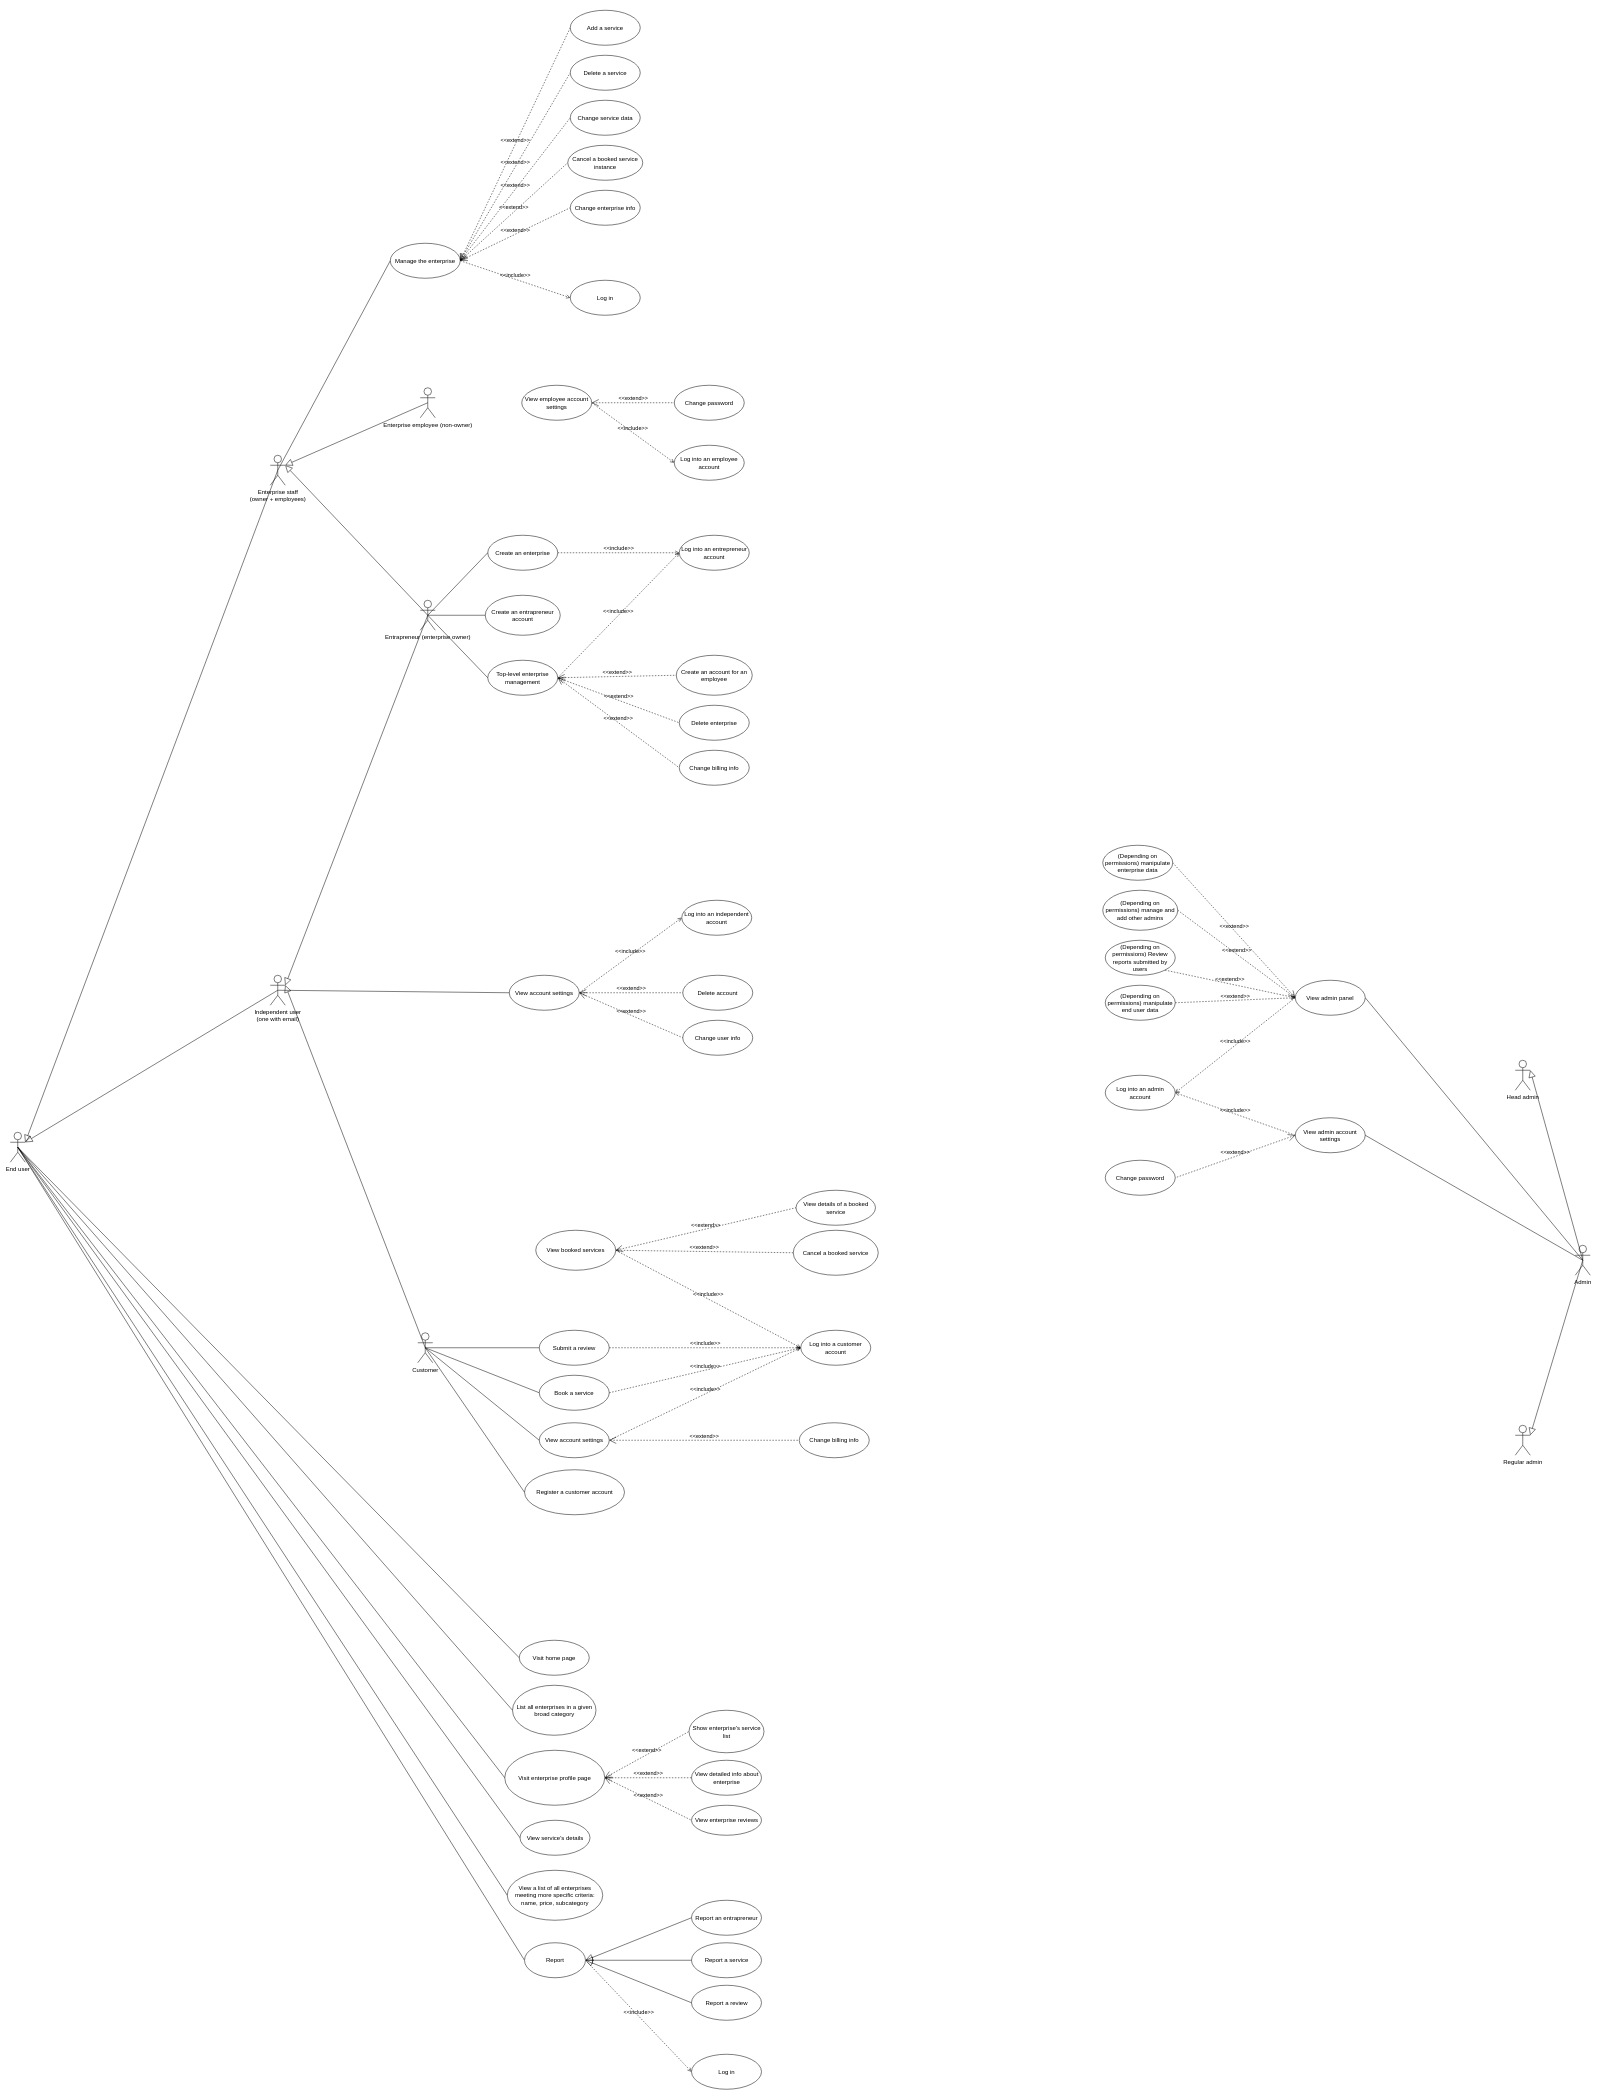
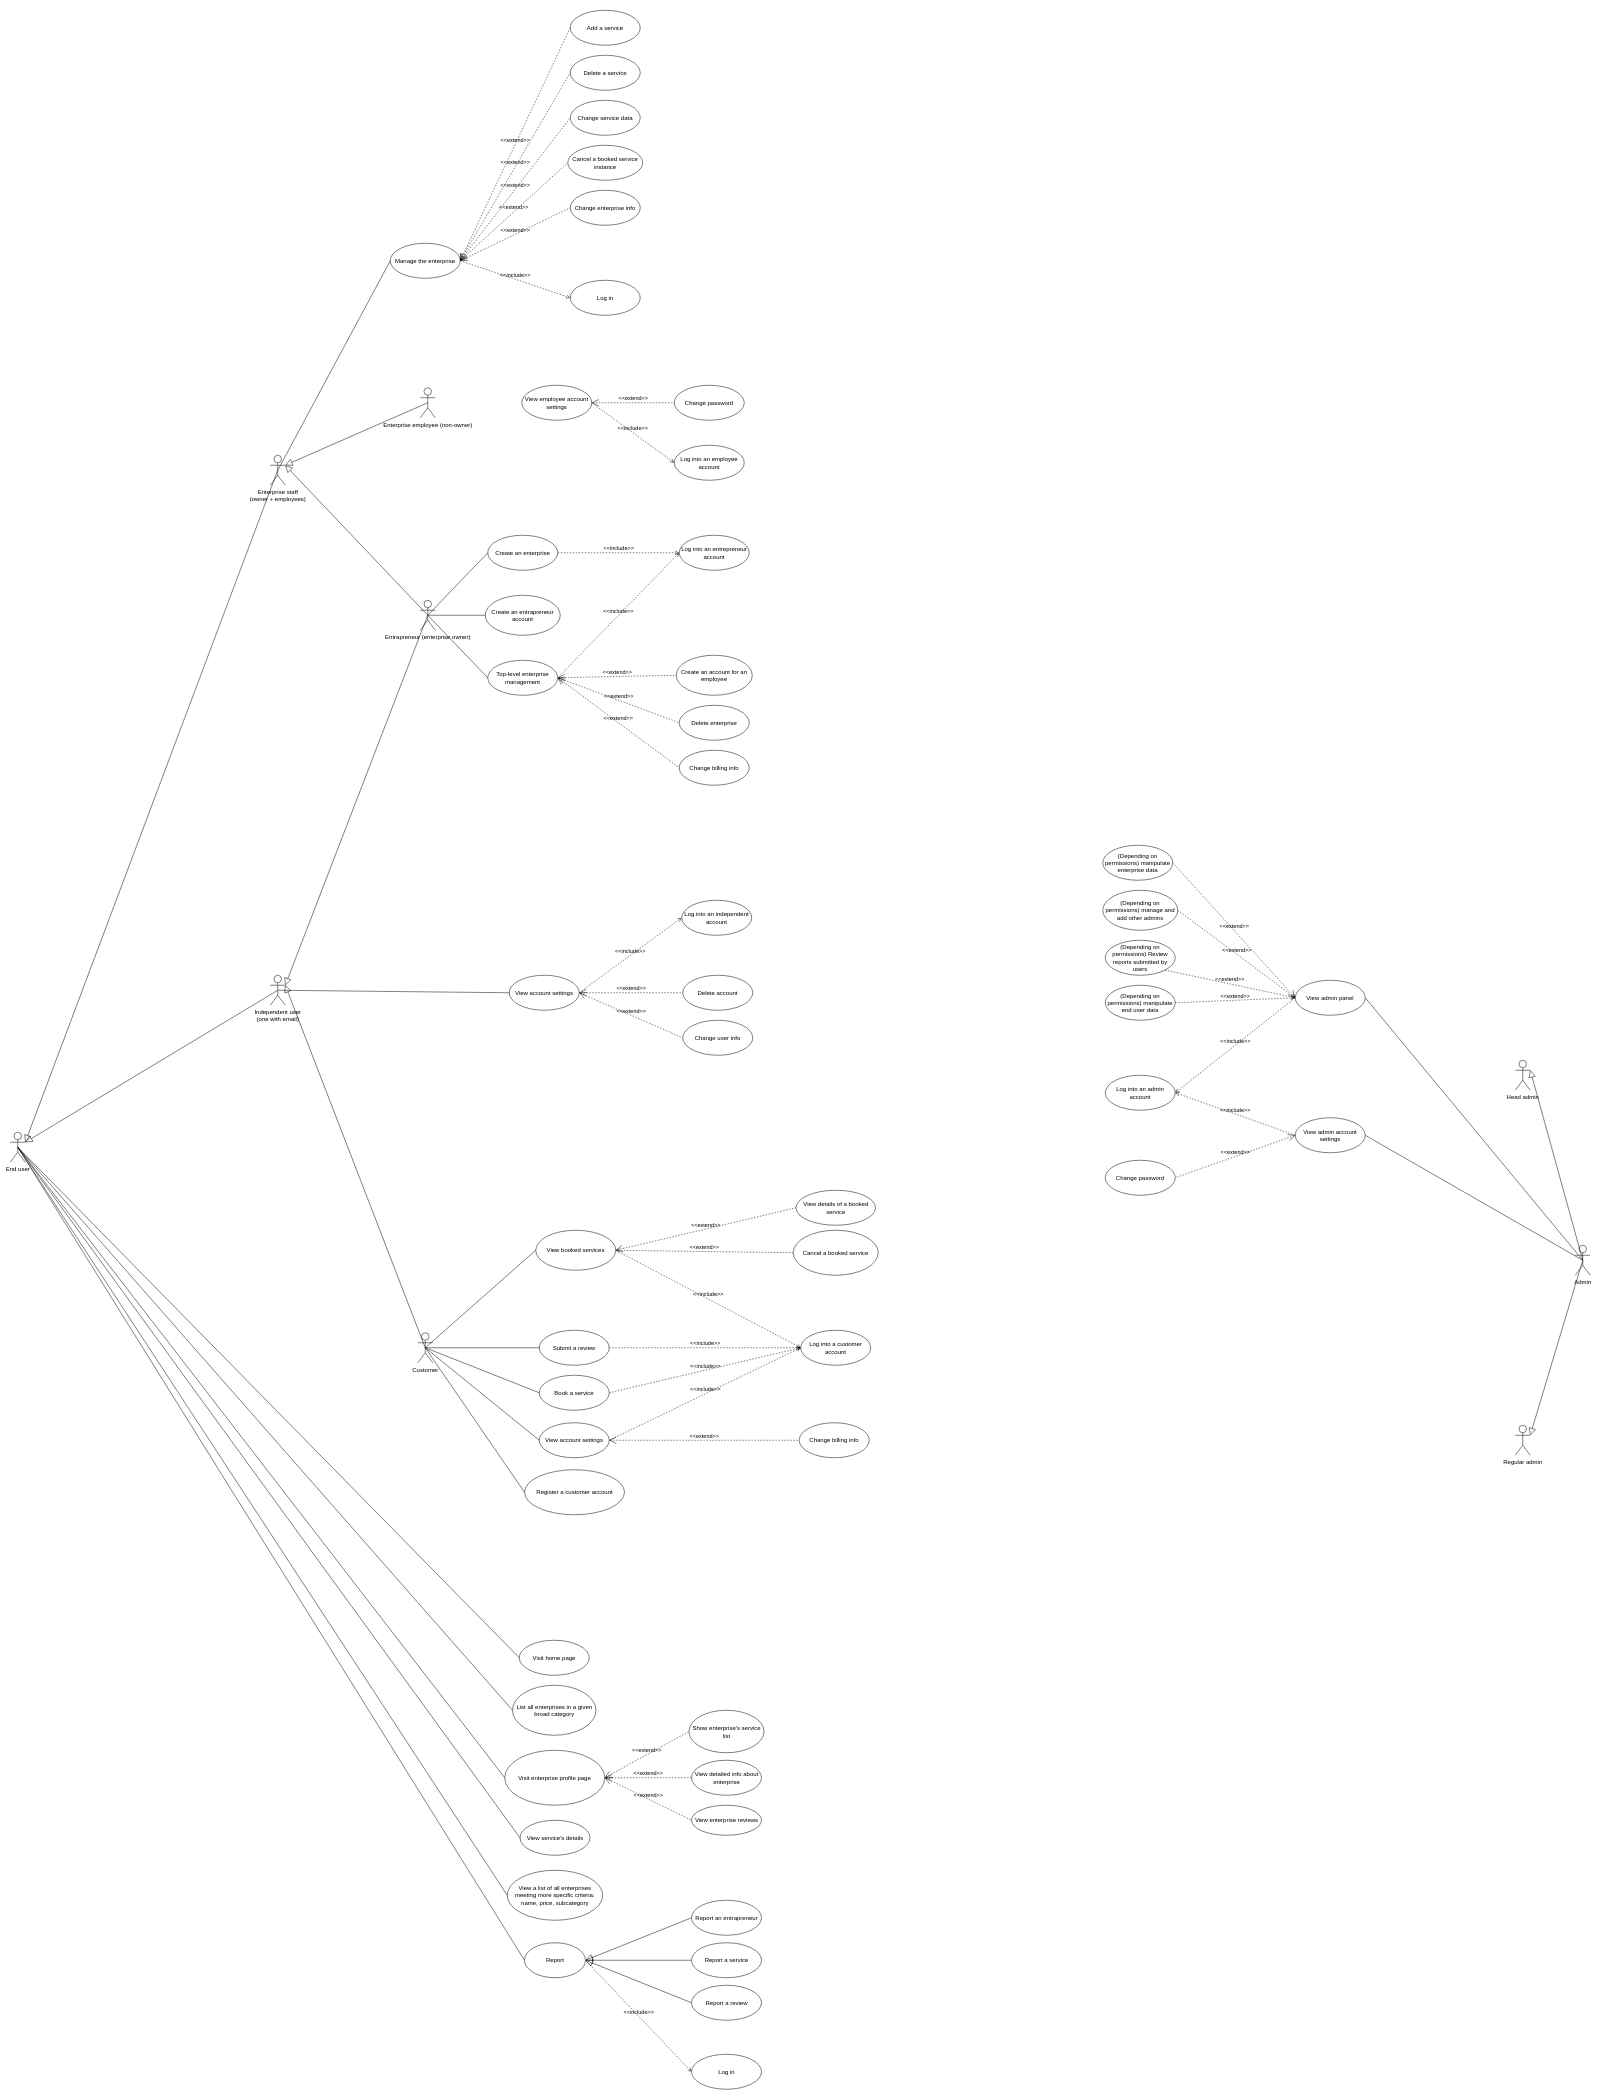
none -> (484, 1296)
